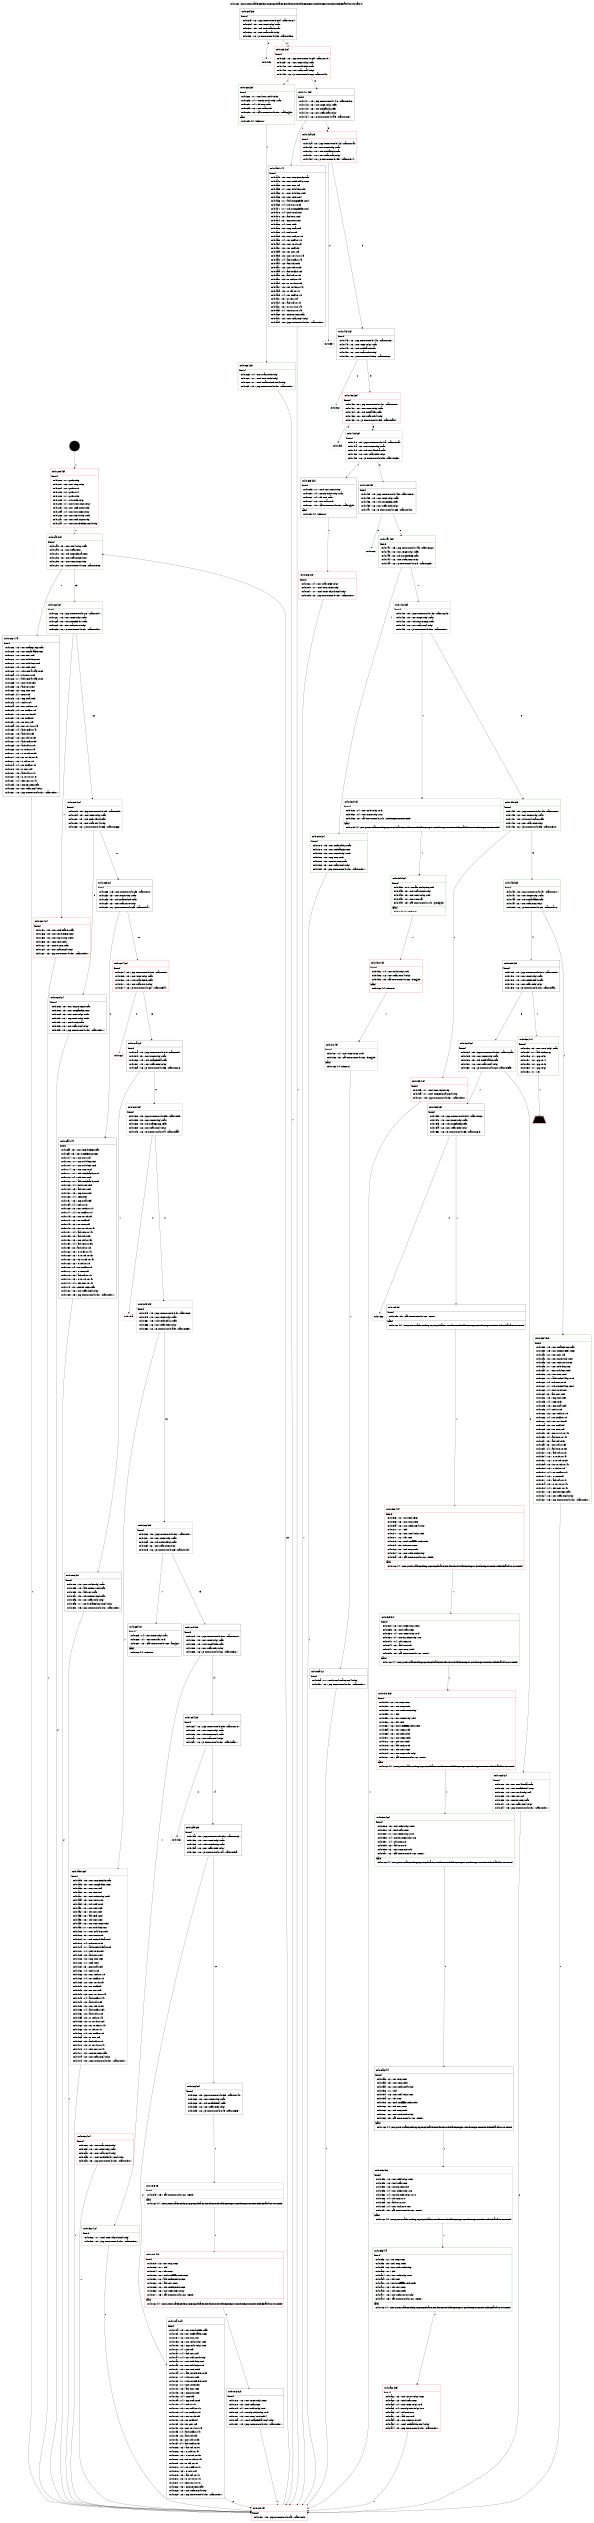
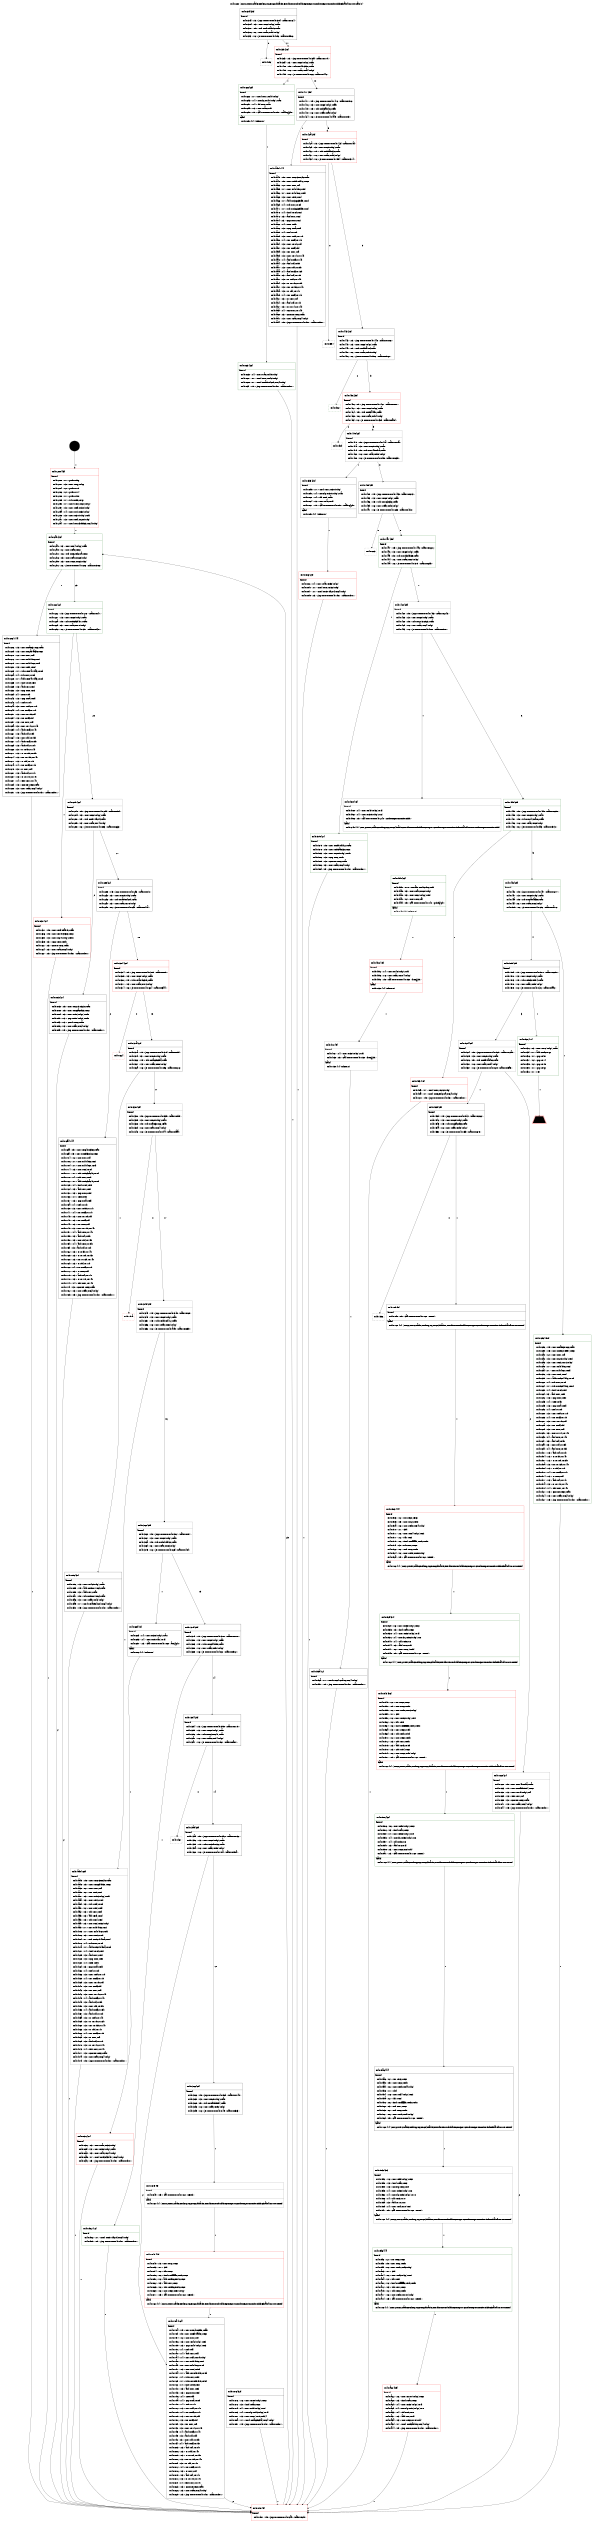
(420, 852) -> none
none -> (130, 1894)
(236, 2348) -> (209, 2312)
